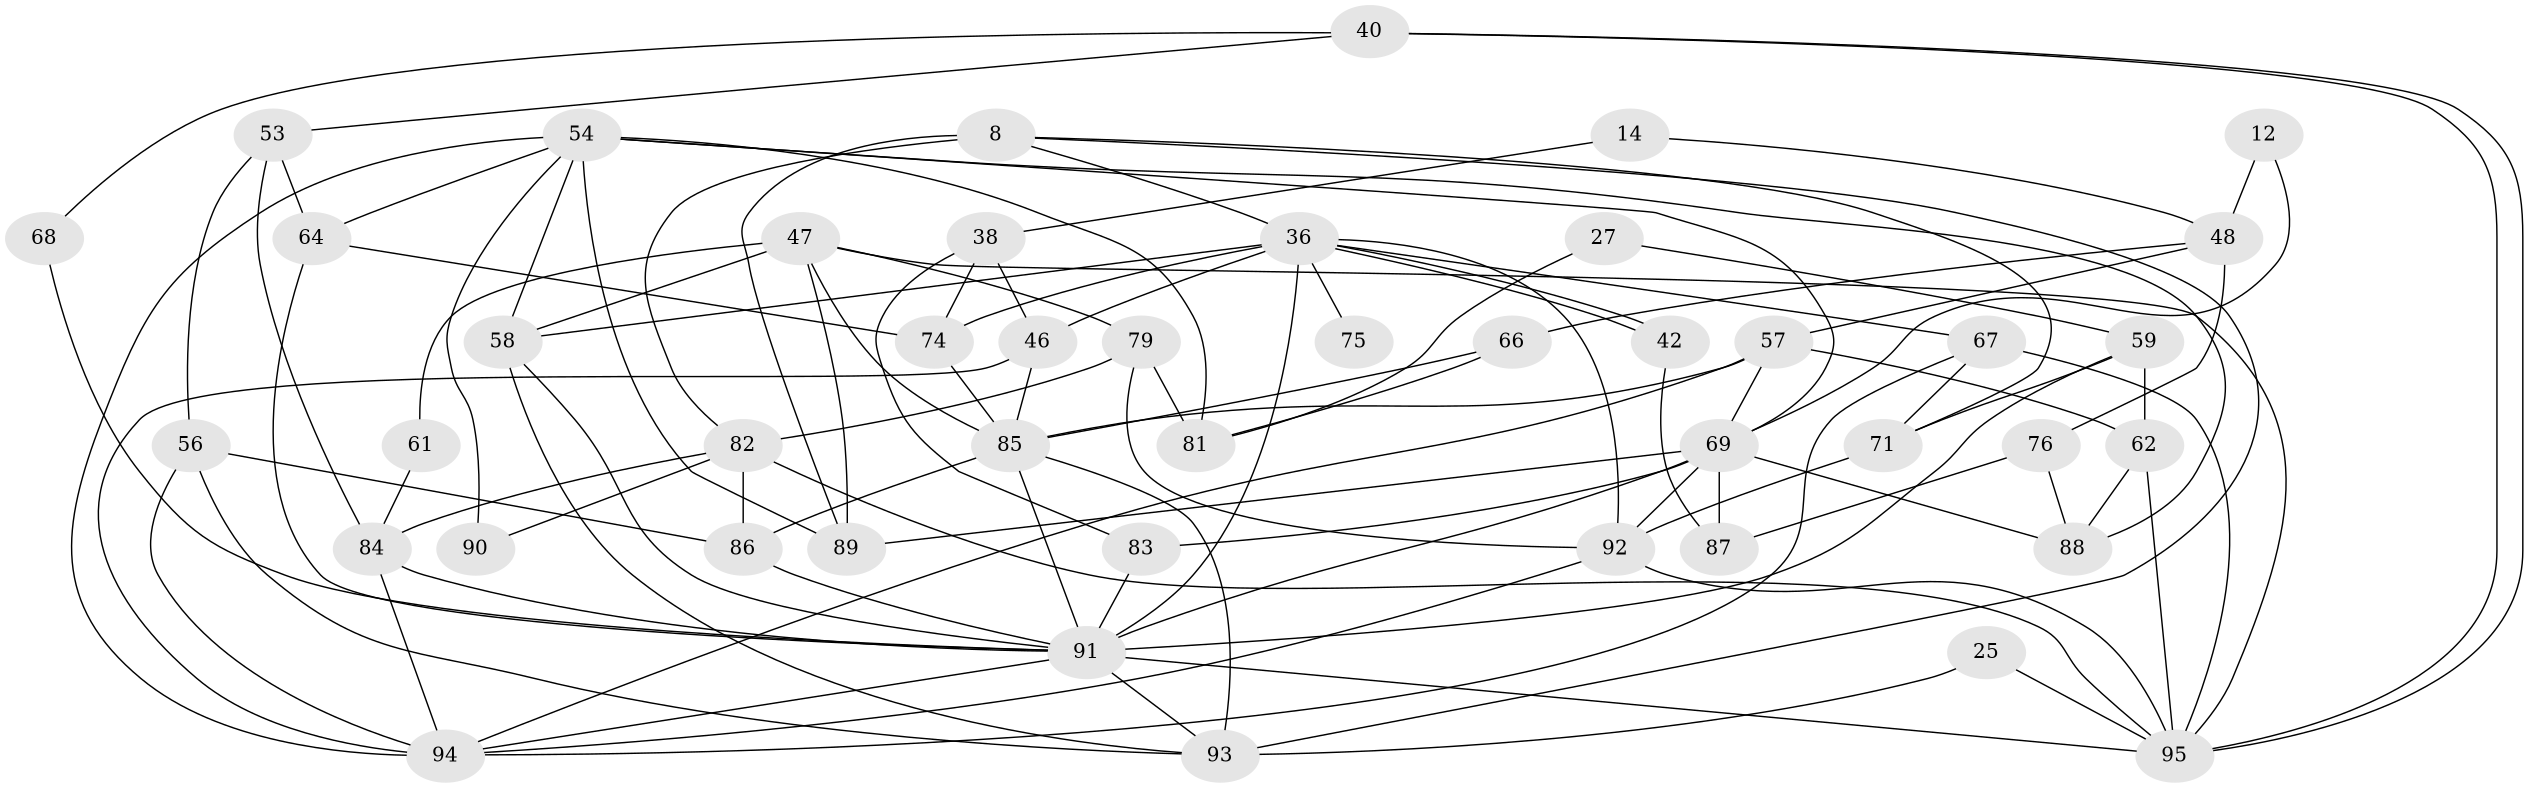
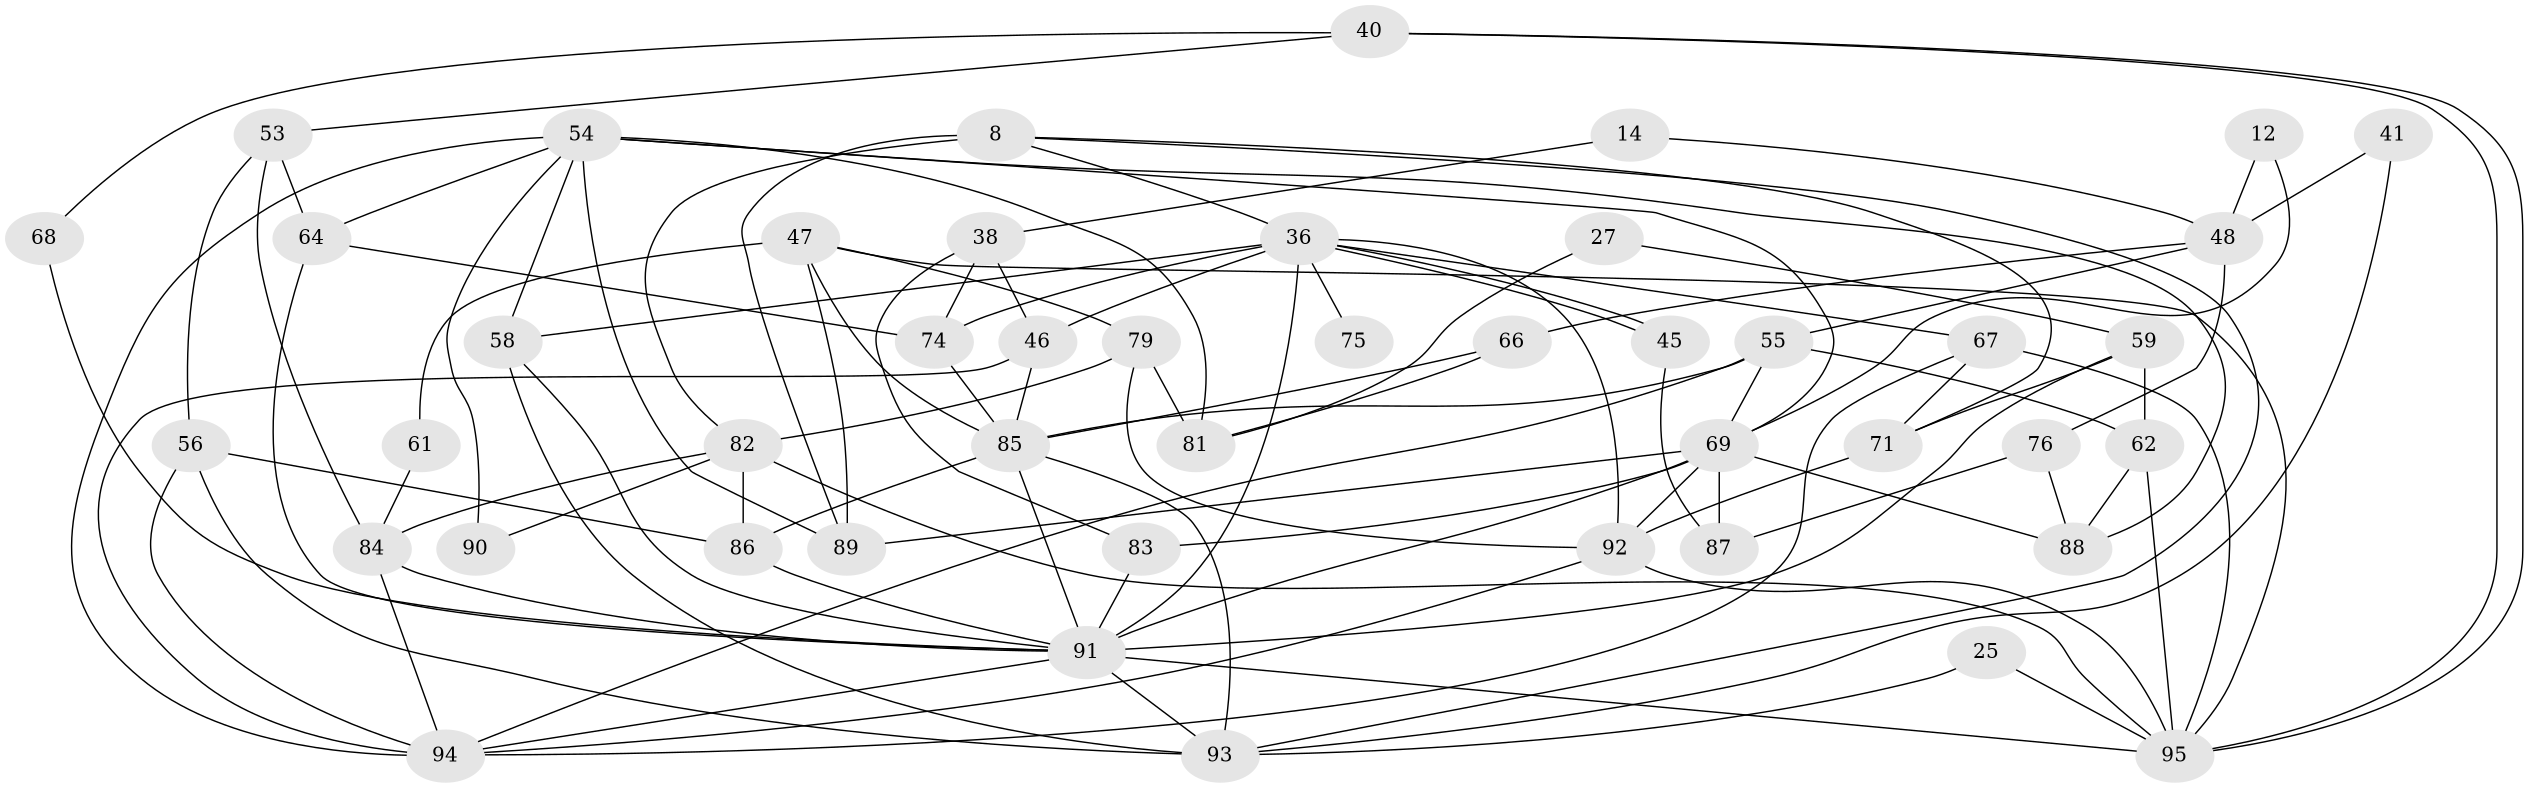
none -> (2393, 135)
(663, 287) -> none
(1670, 342) -> (1670, 342)
(1774, 342) -> (1774, 342)
